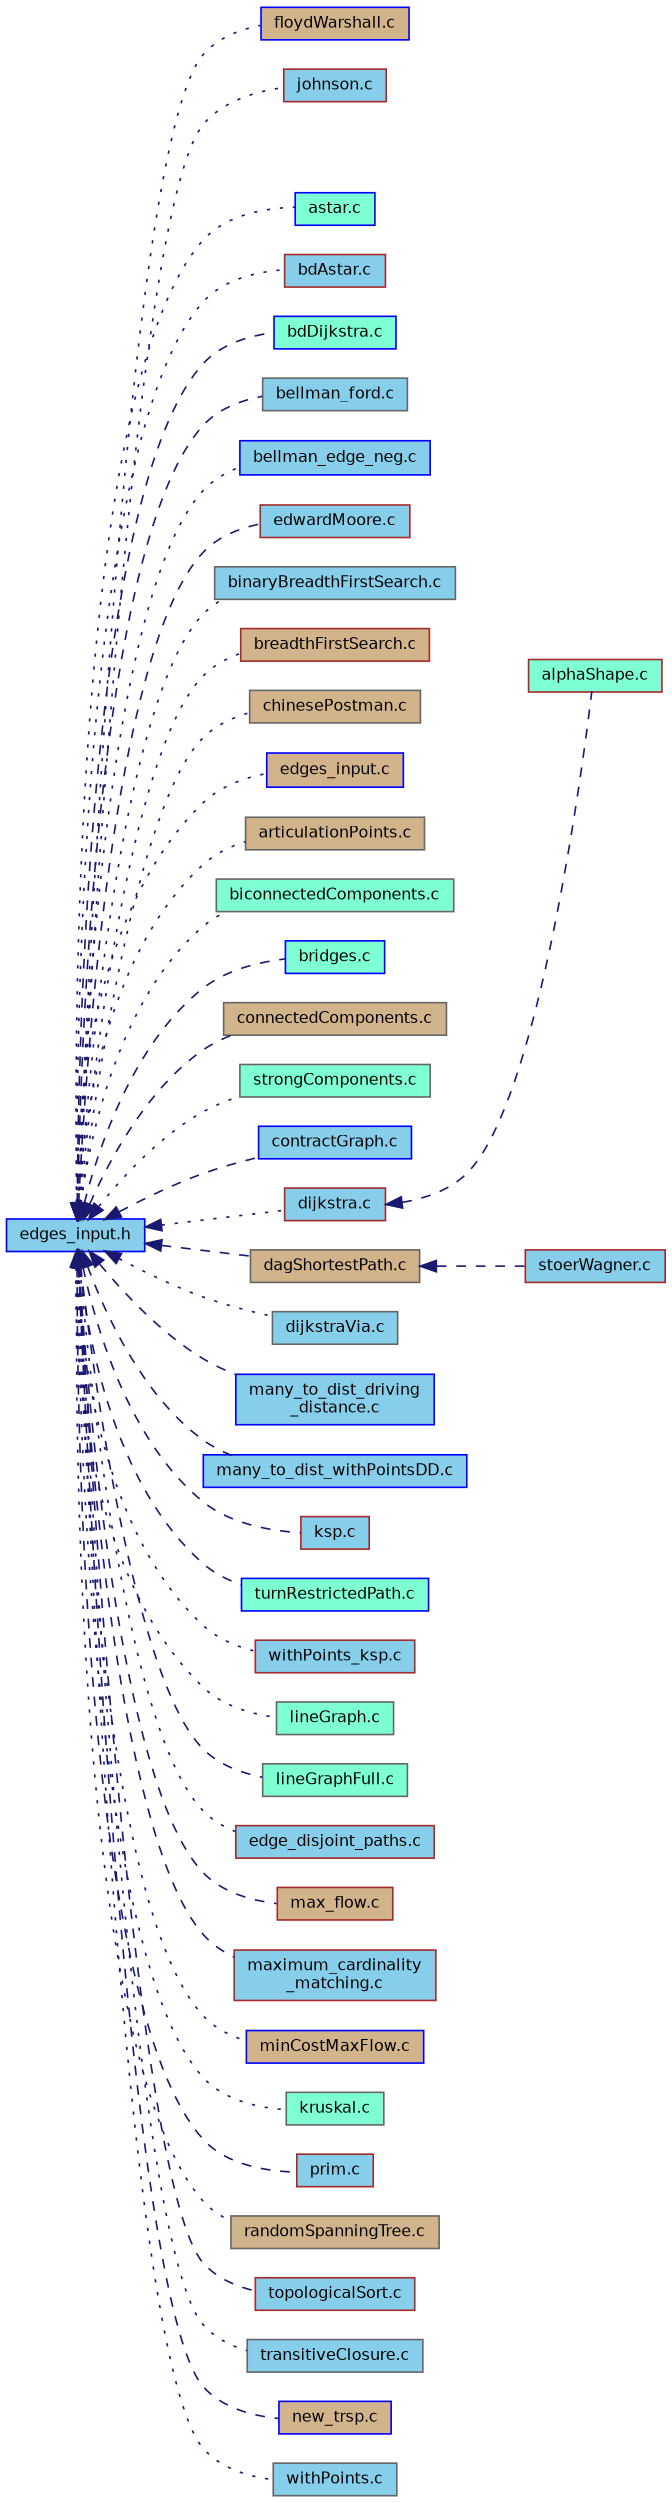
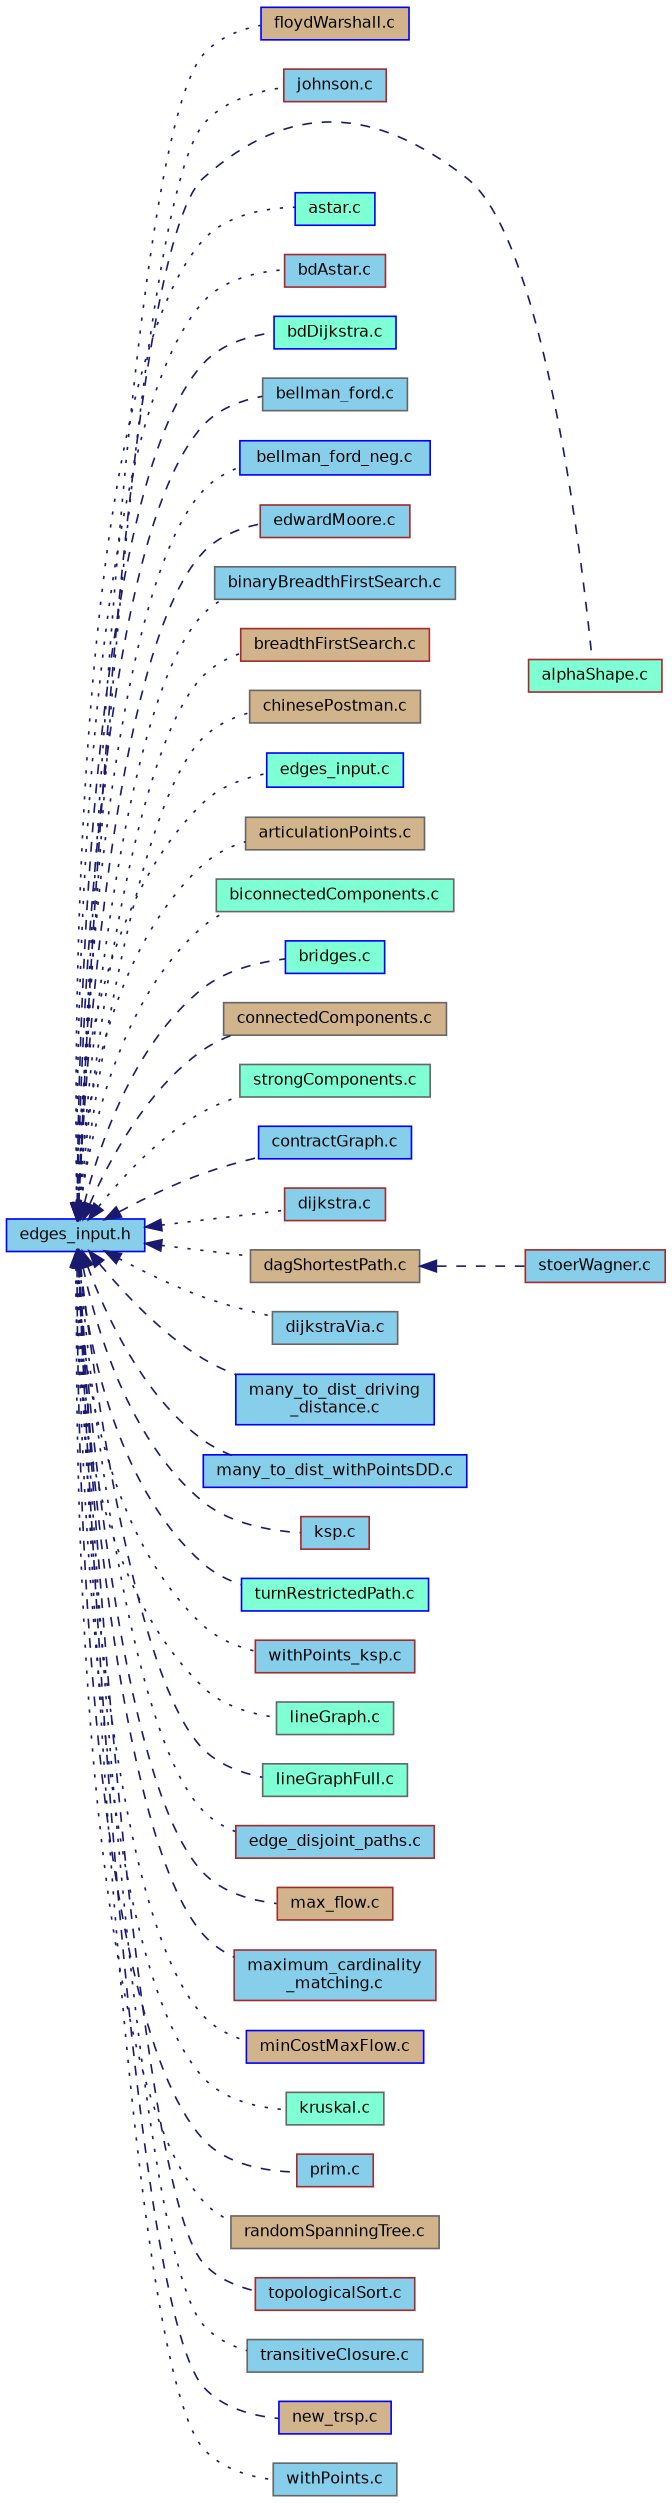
(335, 458) -> (335, 458)
(335, 770) -> (335, 770)
(544, 974) -> (191, 204)
(206, 1251) -> (206, 1251)
